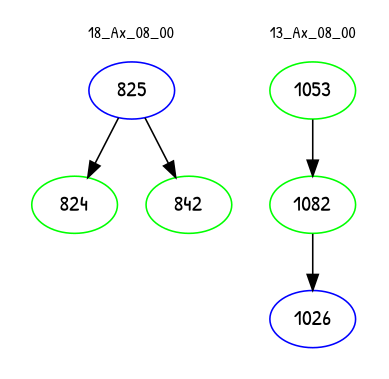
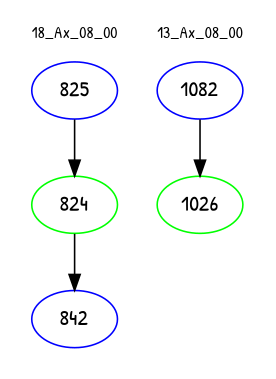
(313, 90) -> none
(157, 141) -> (75, 254)
(189, 205) -> (75, 319)
(313, 205) -> (200, 90)
(313, 319) -> (200, 205)
